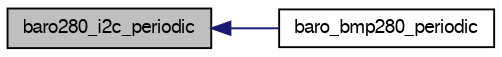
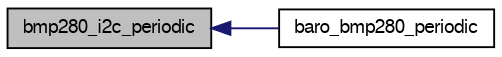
(109, 28) -> (109, 28)
